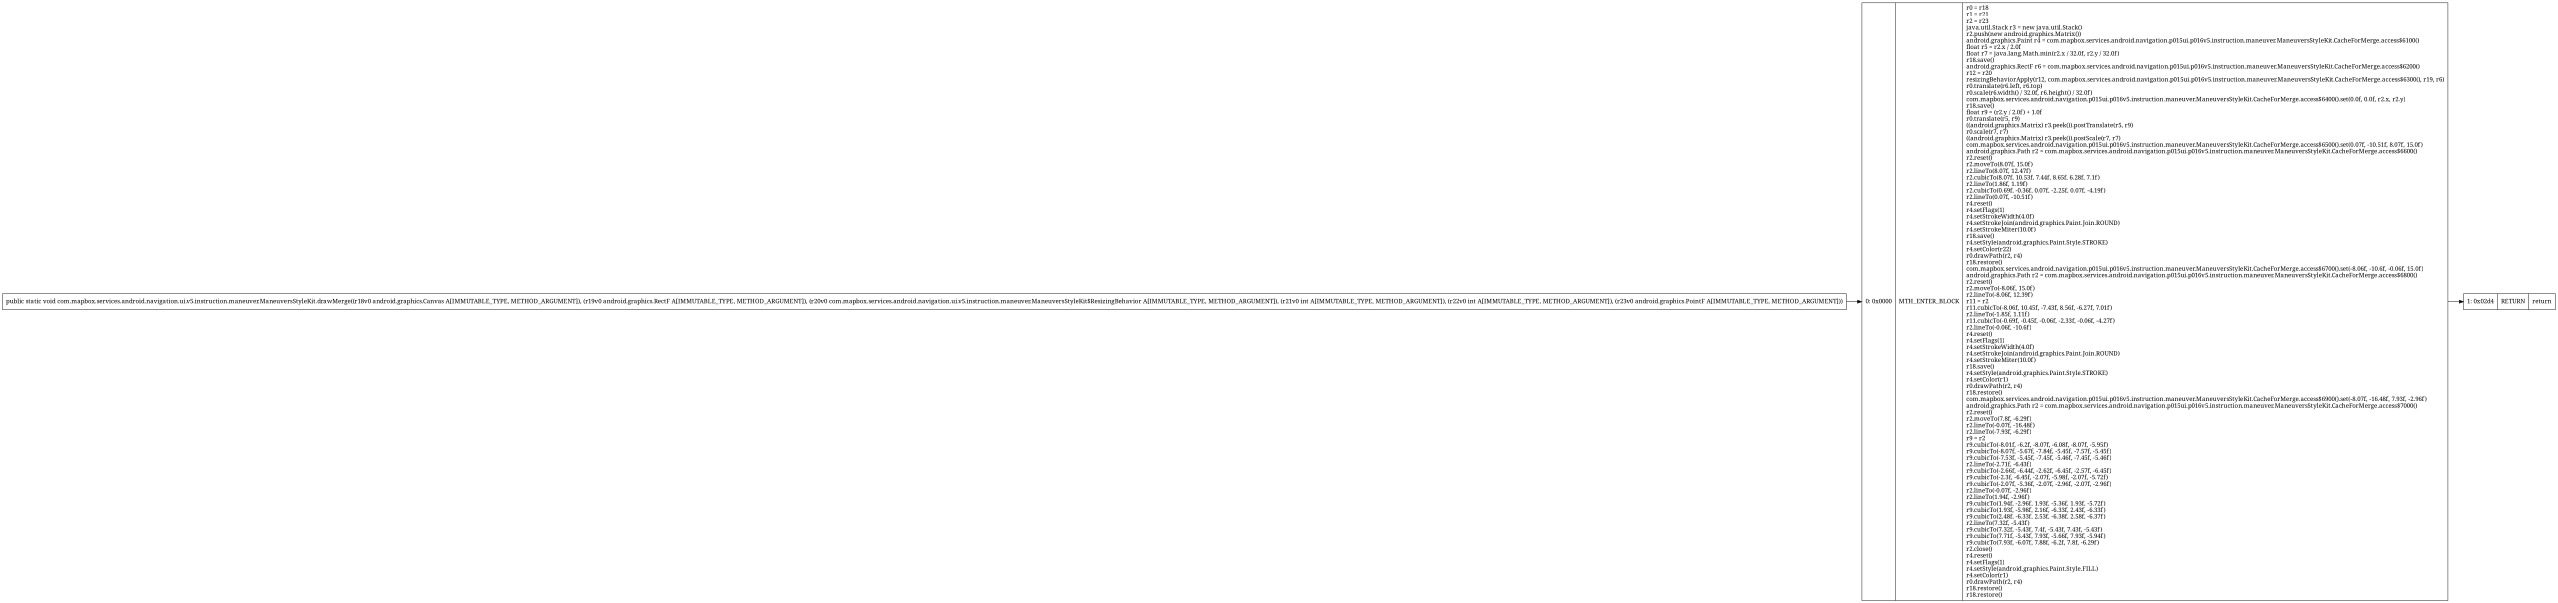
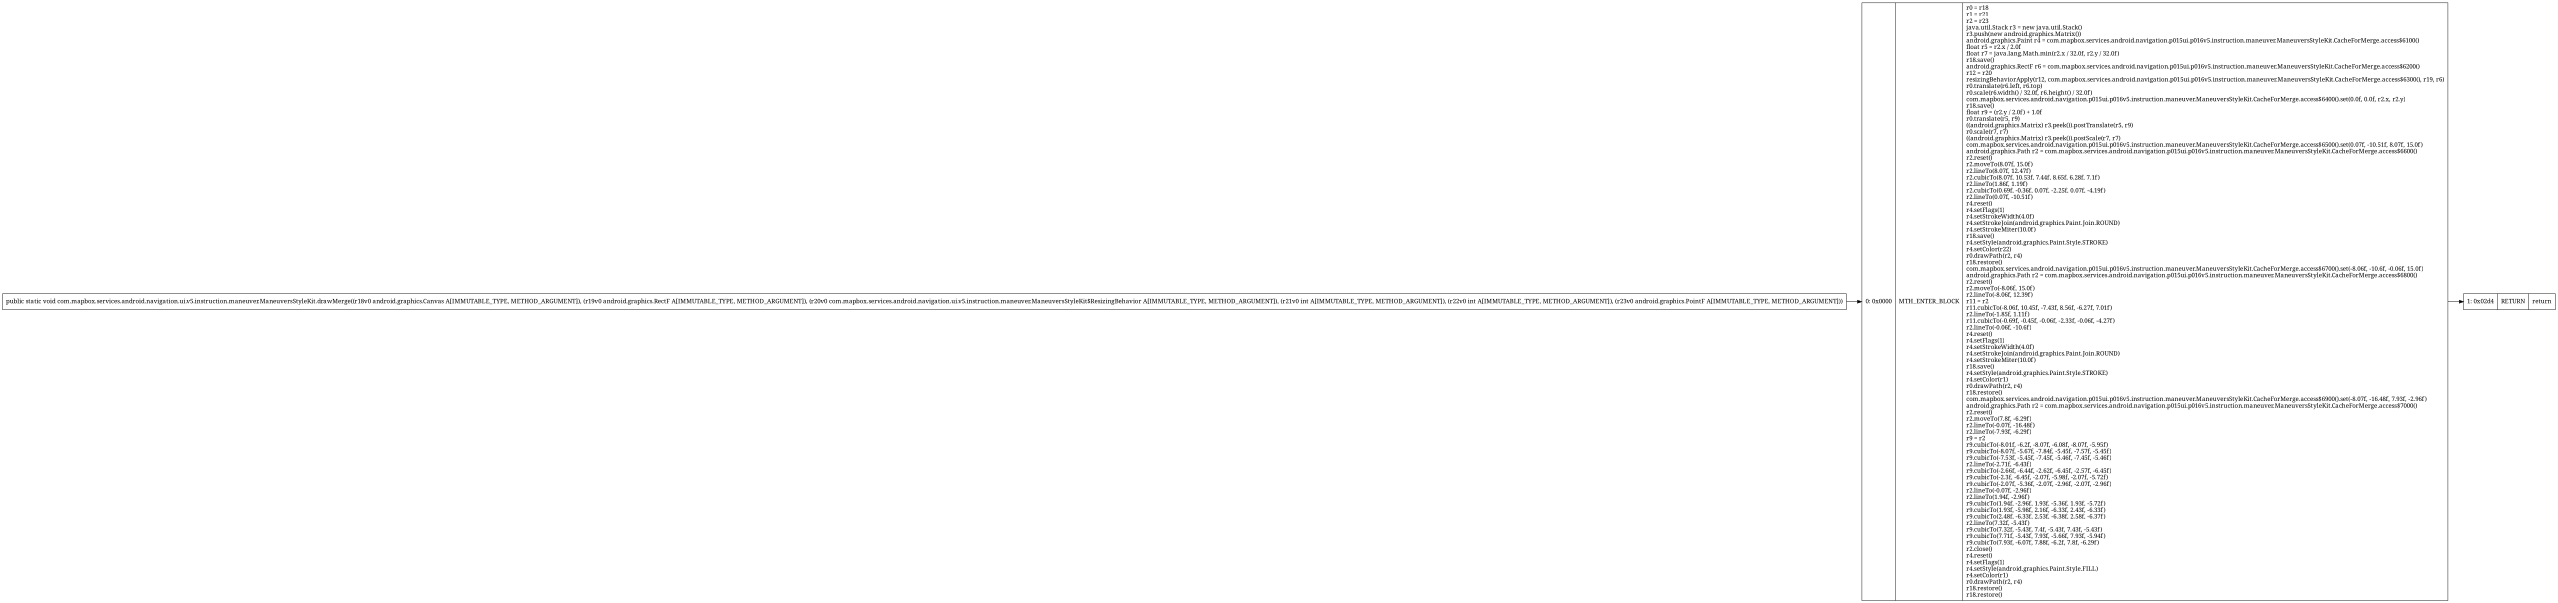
(2024, 34) -> (2024, 34)
